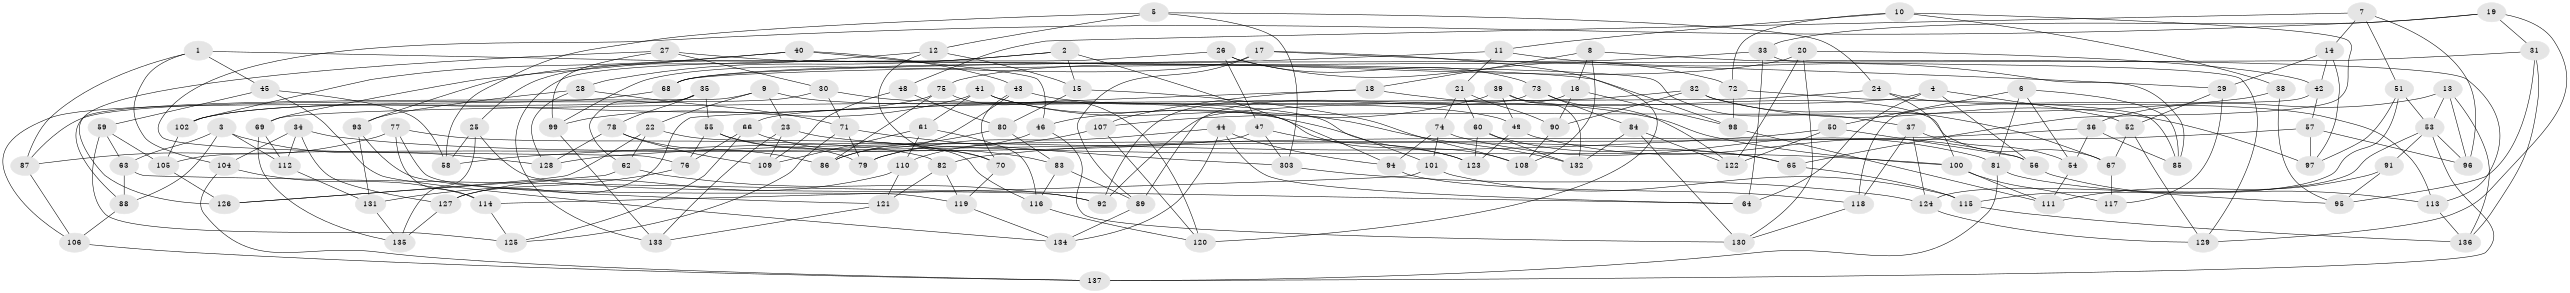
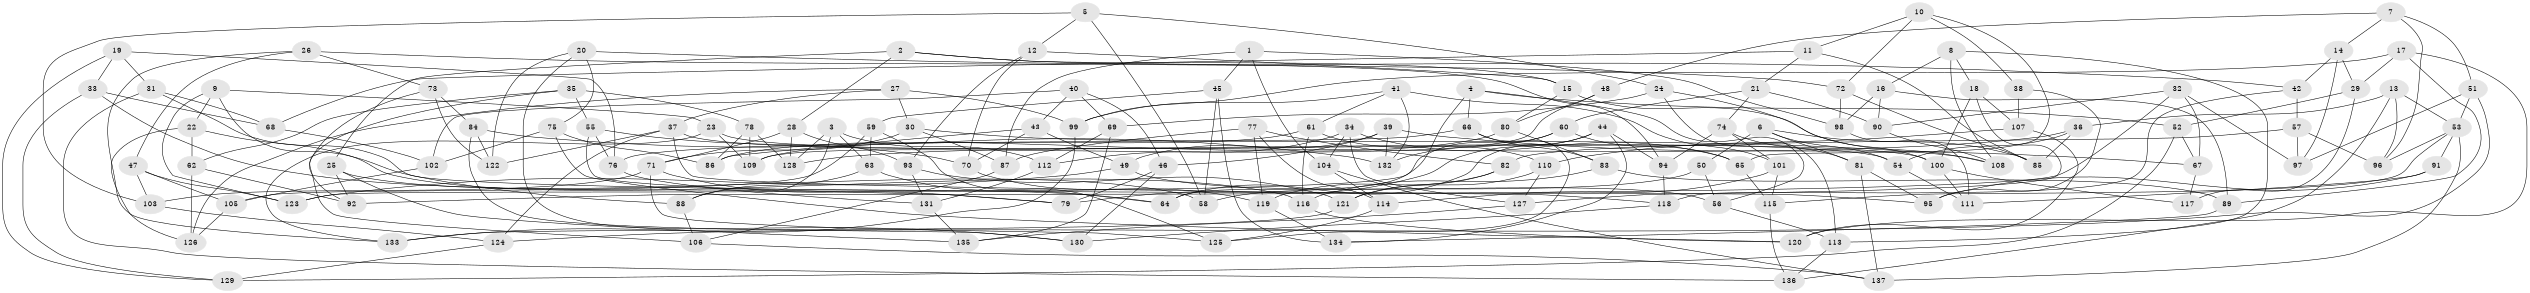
(1771, 151) -> (580, 147)
(1287, 166) -> (150, 204)
